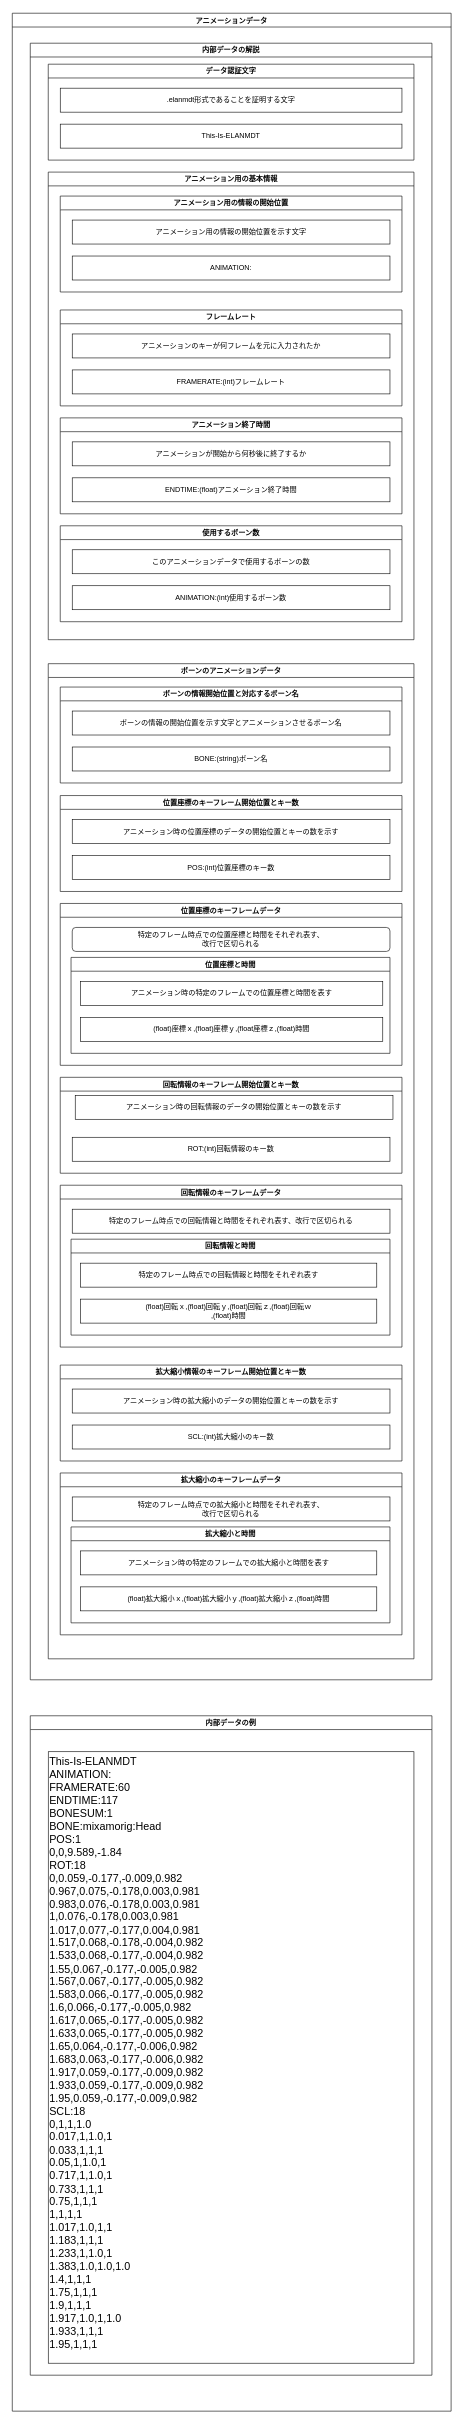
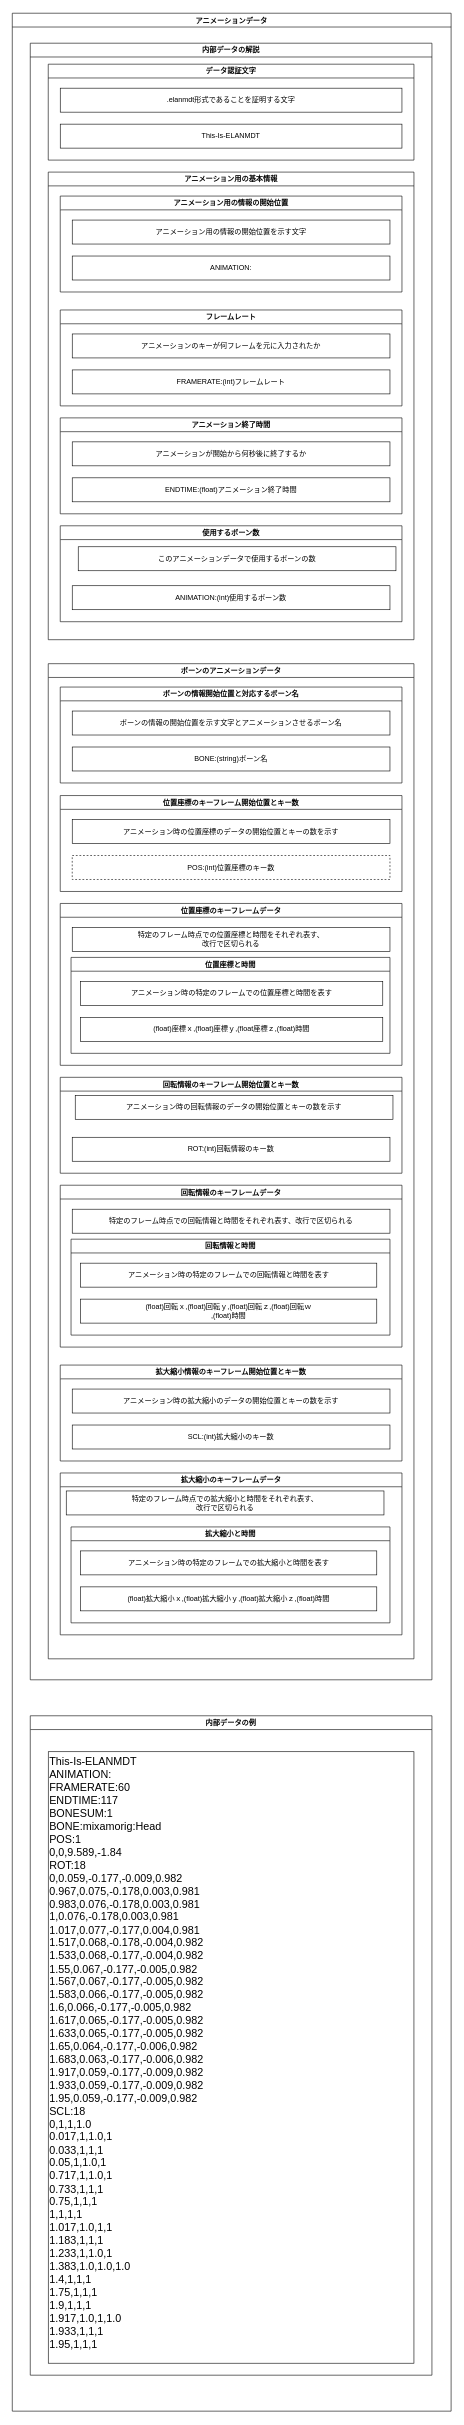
(231, 561) -> (237, 558)
(231, 867) -> (231, 867)
(231, 939) -> (231, 939)
(229, 1275) -> (229, 1275)
(231, 1509) -> (225, 1503)
